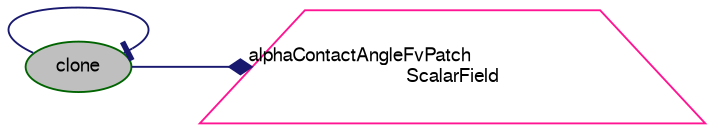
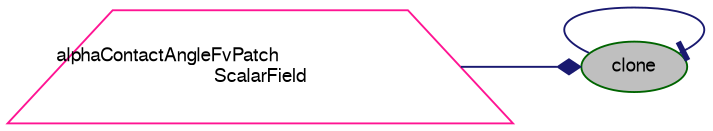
(180, 67) -> (509, 67)
